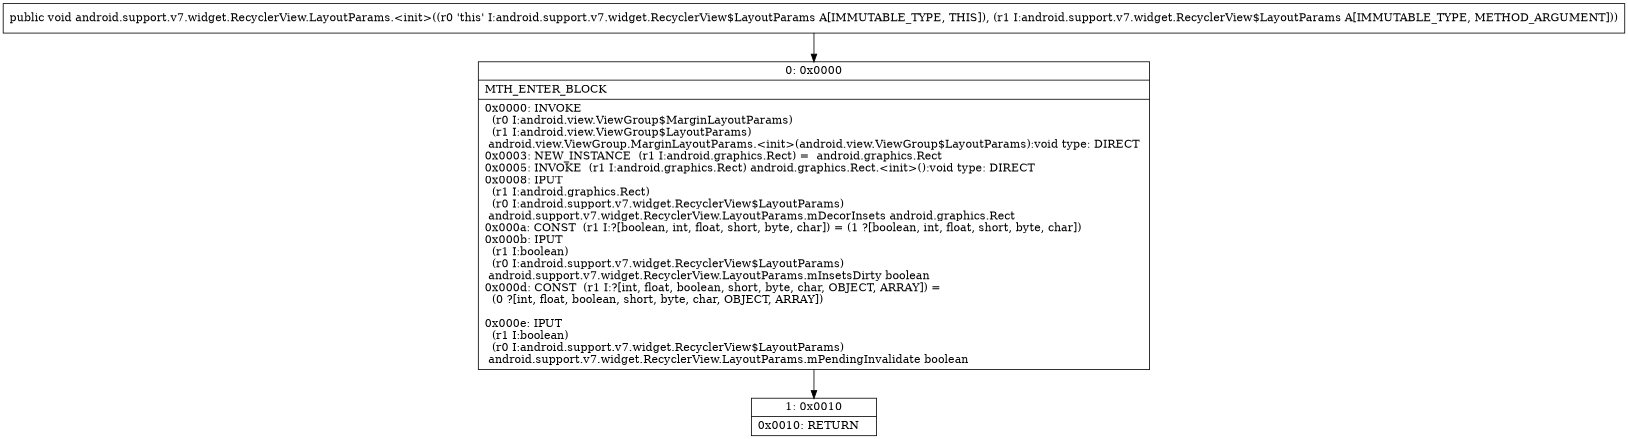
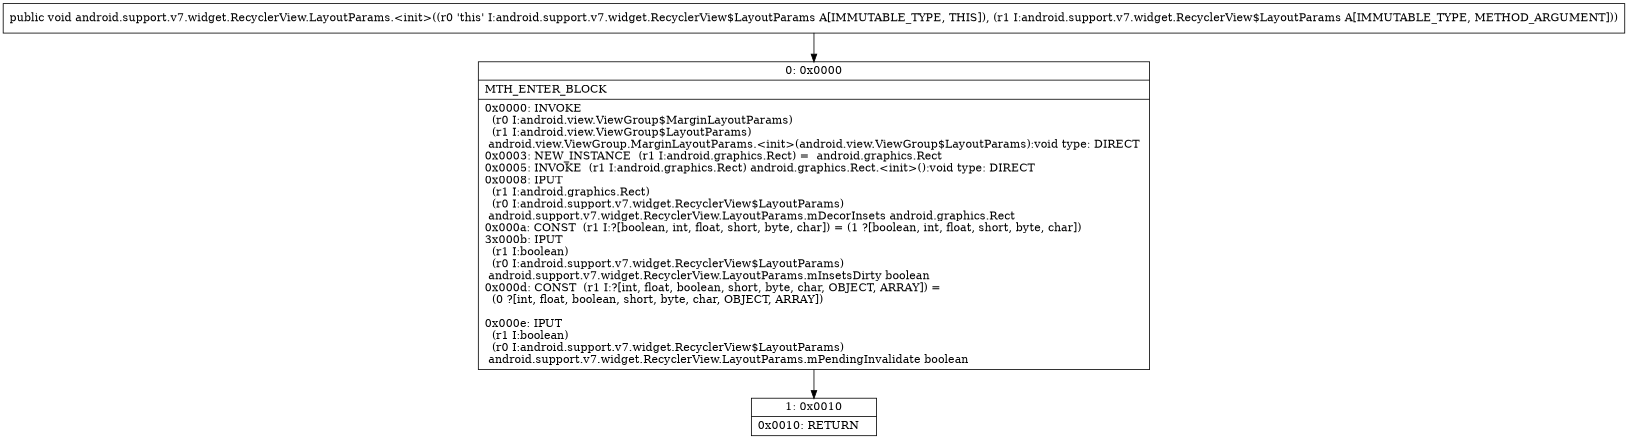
(527, 240) -> (527, 240)
